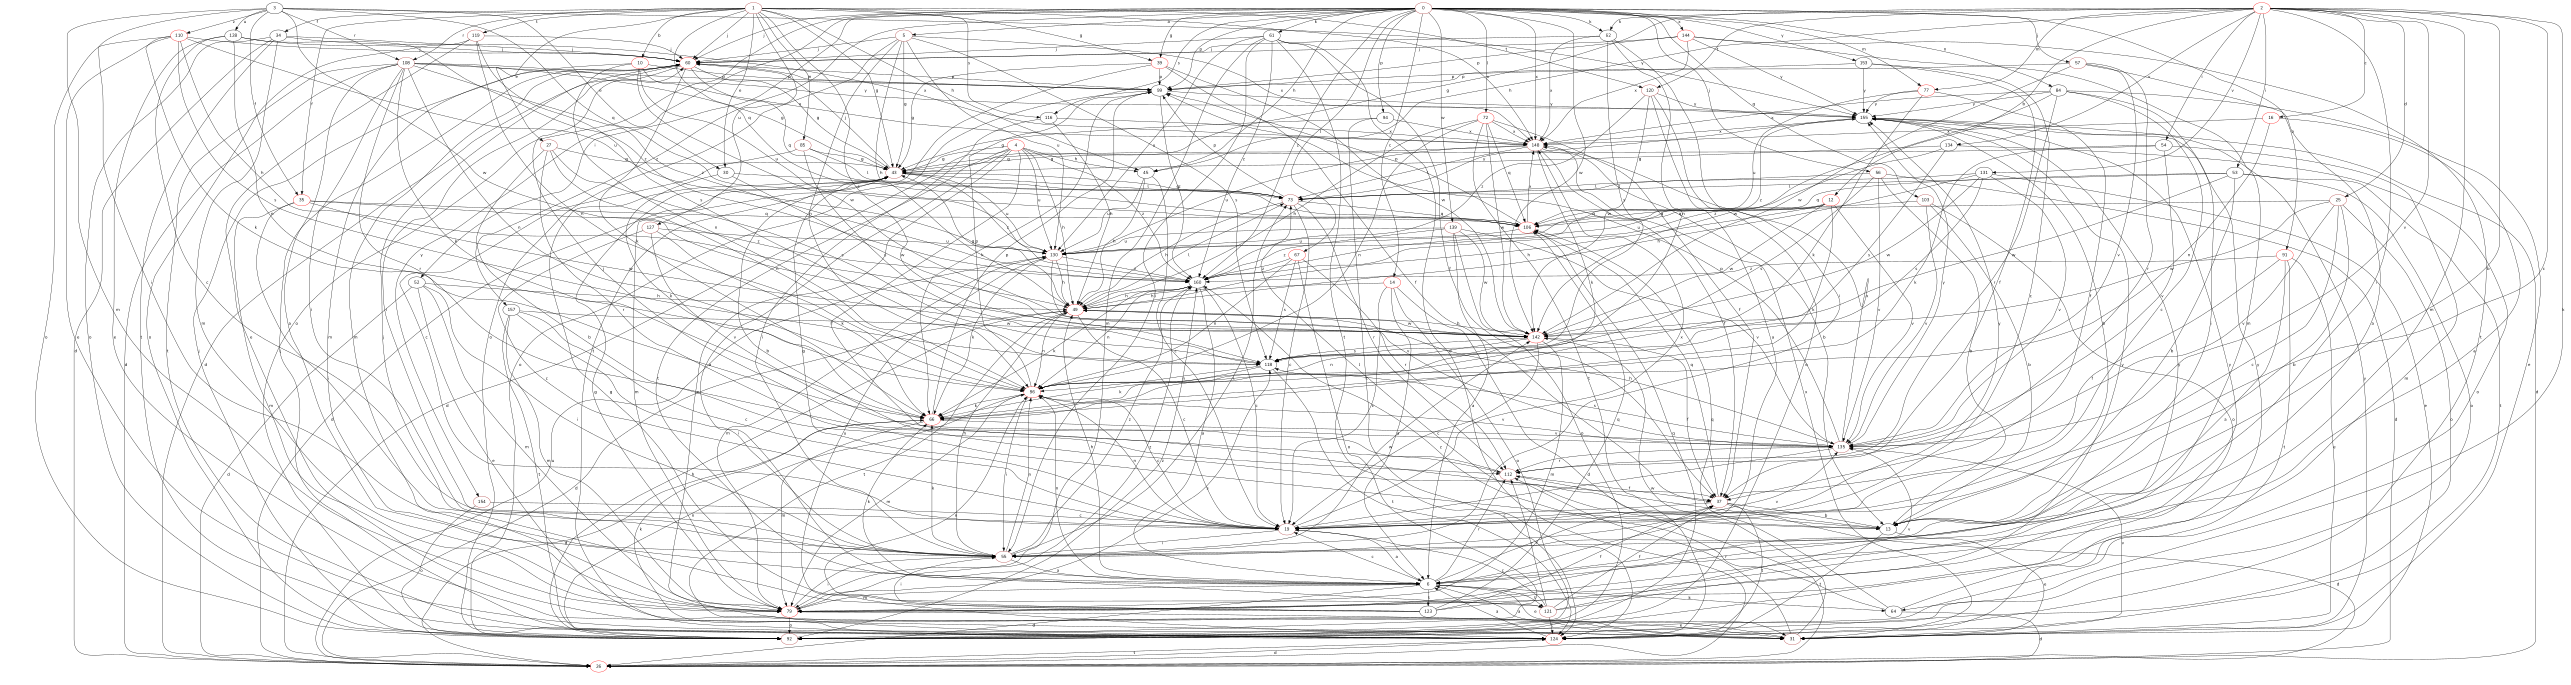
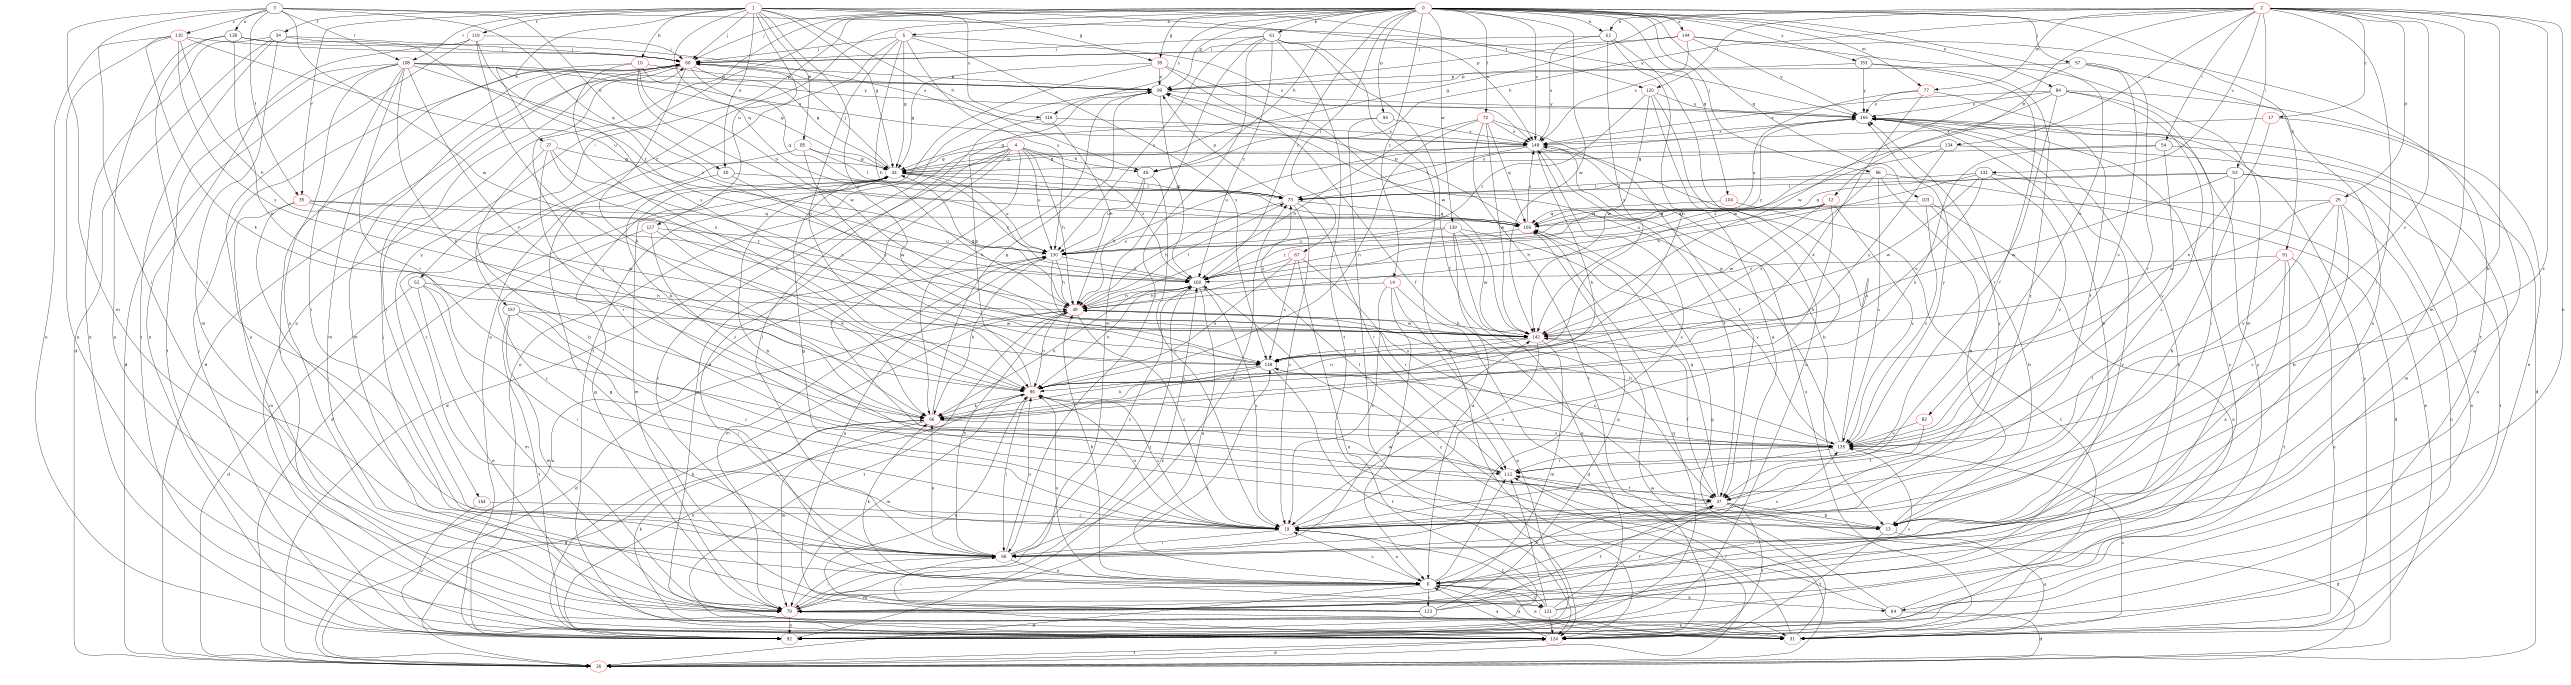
(2271, 118) -> (2271, 118)
none -> (1729, 200)
none -> (1924, 420)
